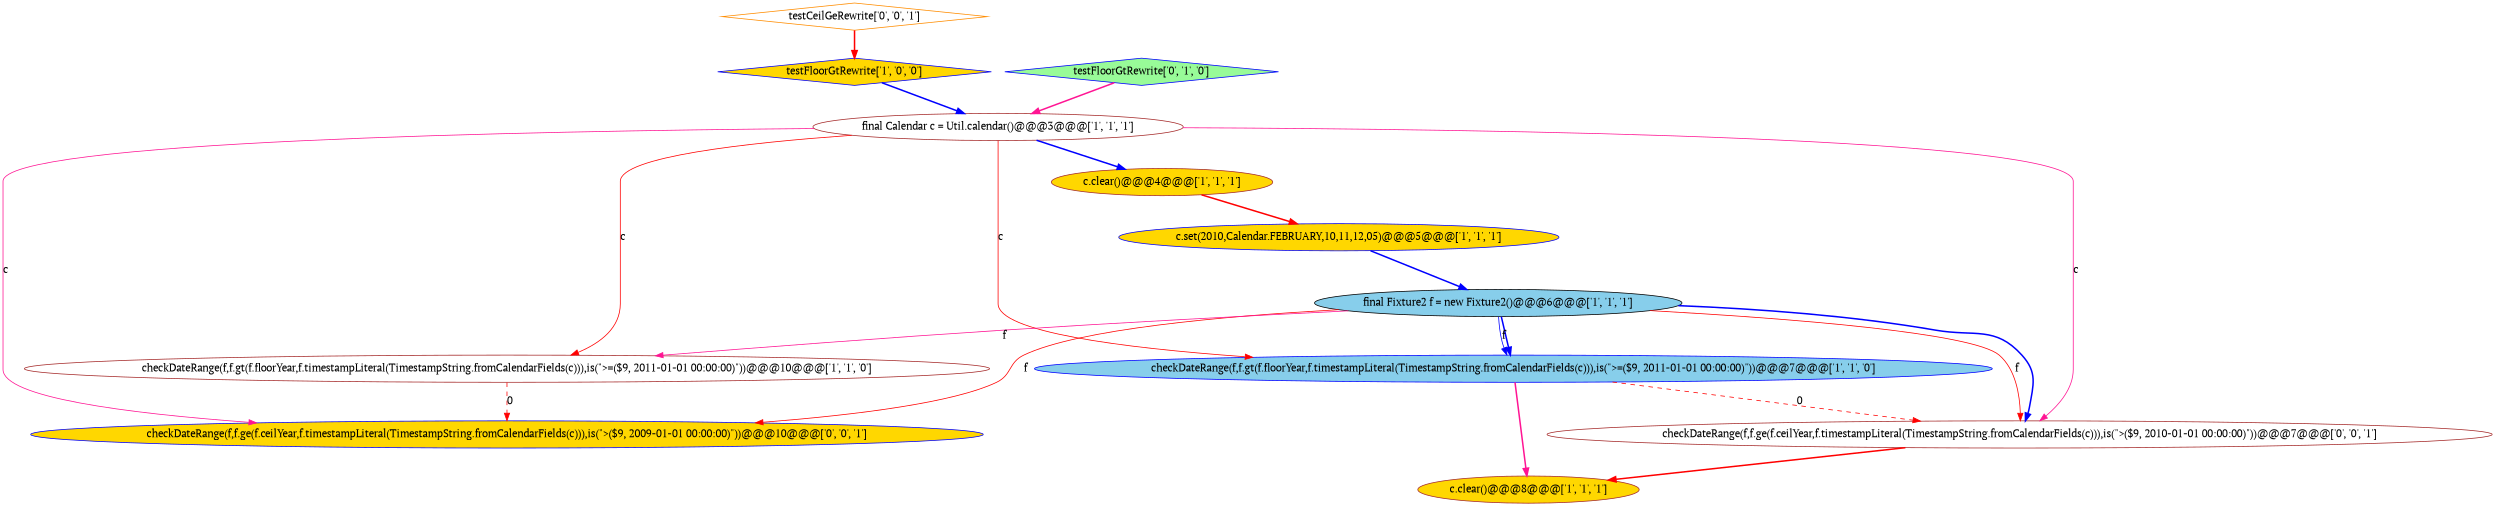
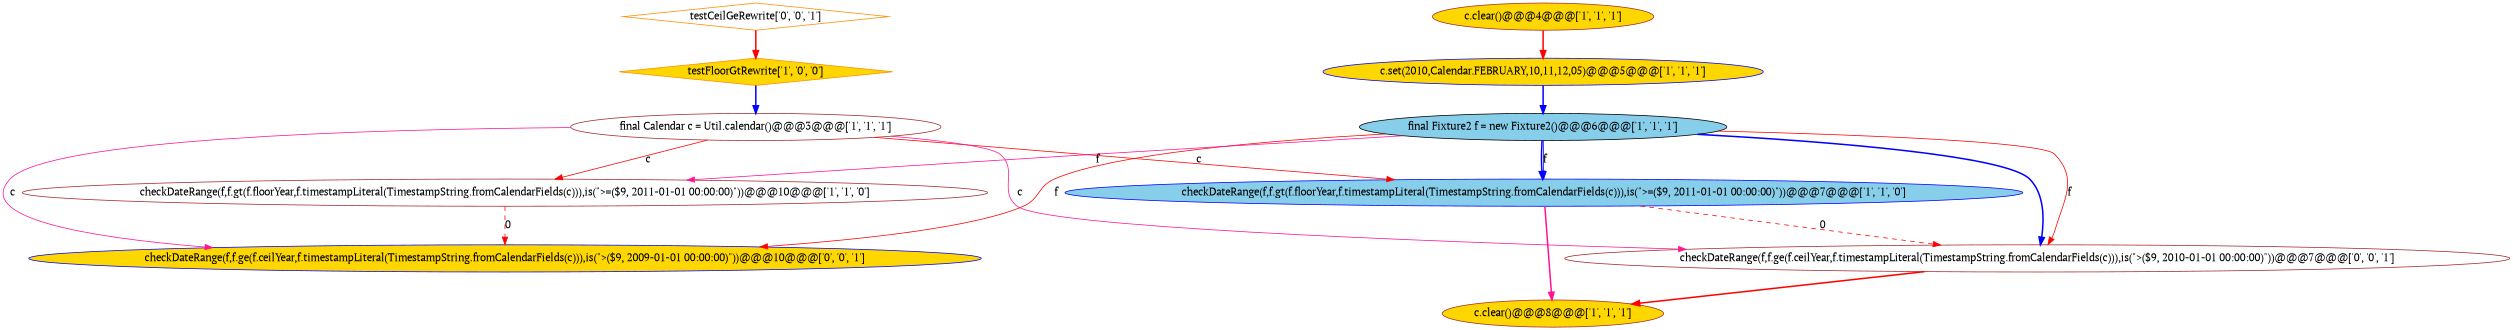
(855, 72) -> (756, 72)
(1142, 72) -> none
(1077, 154) -> none
